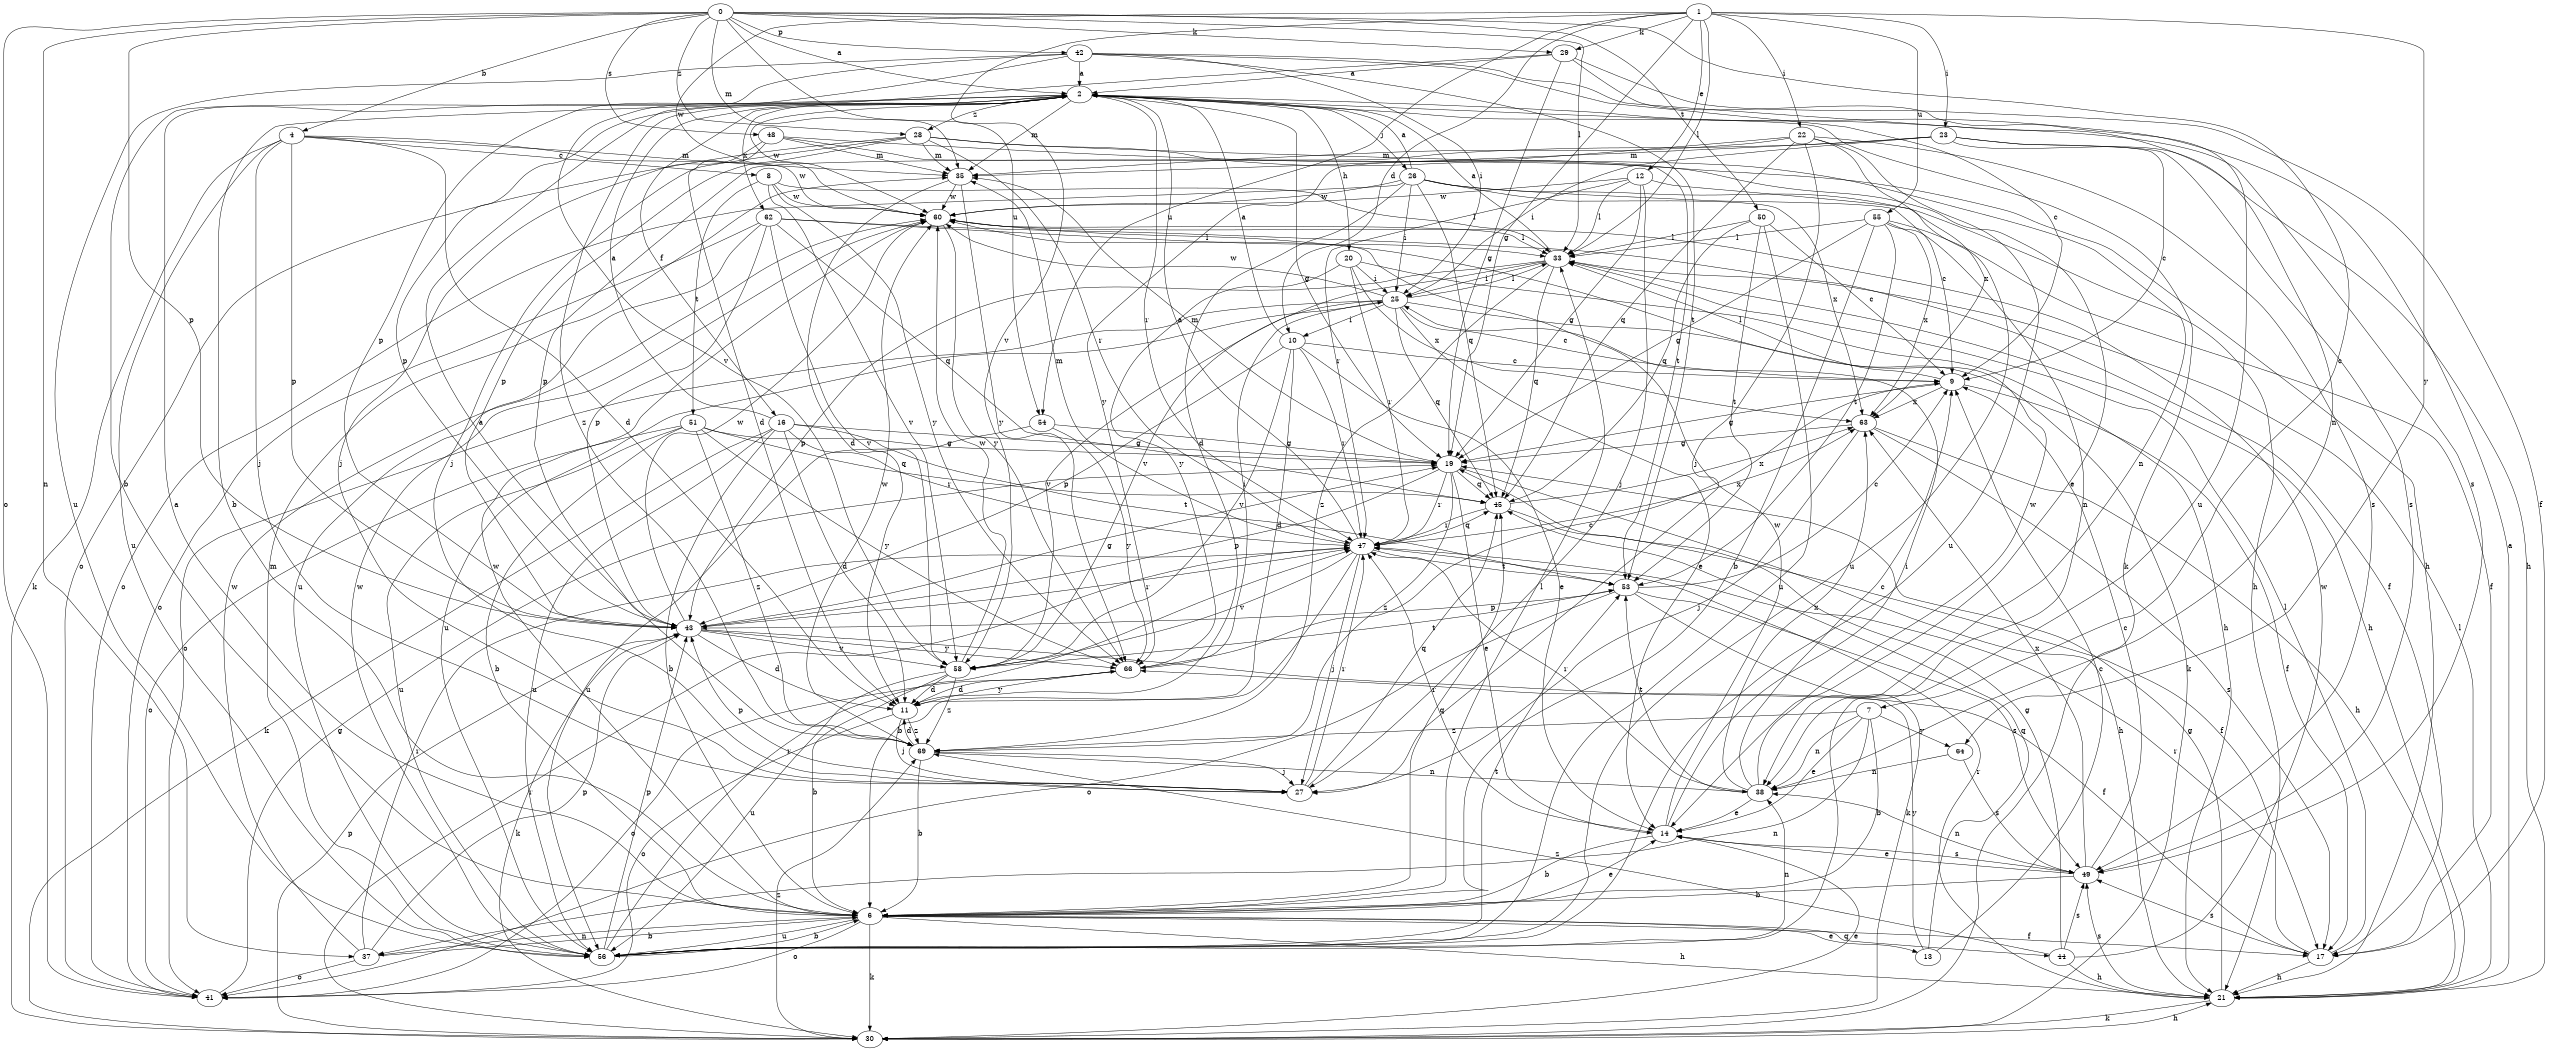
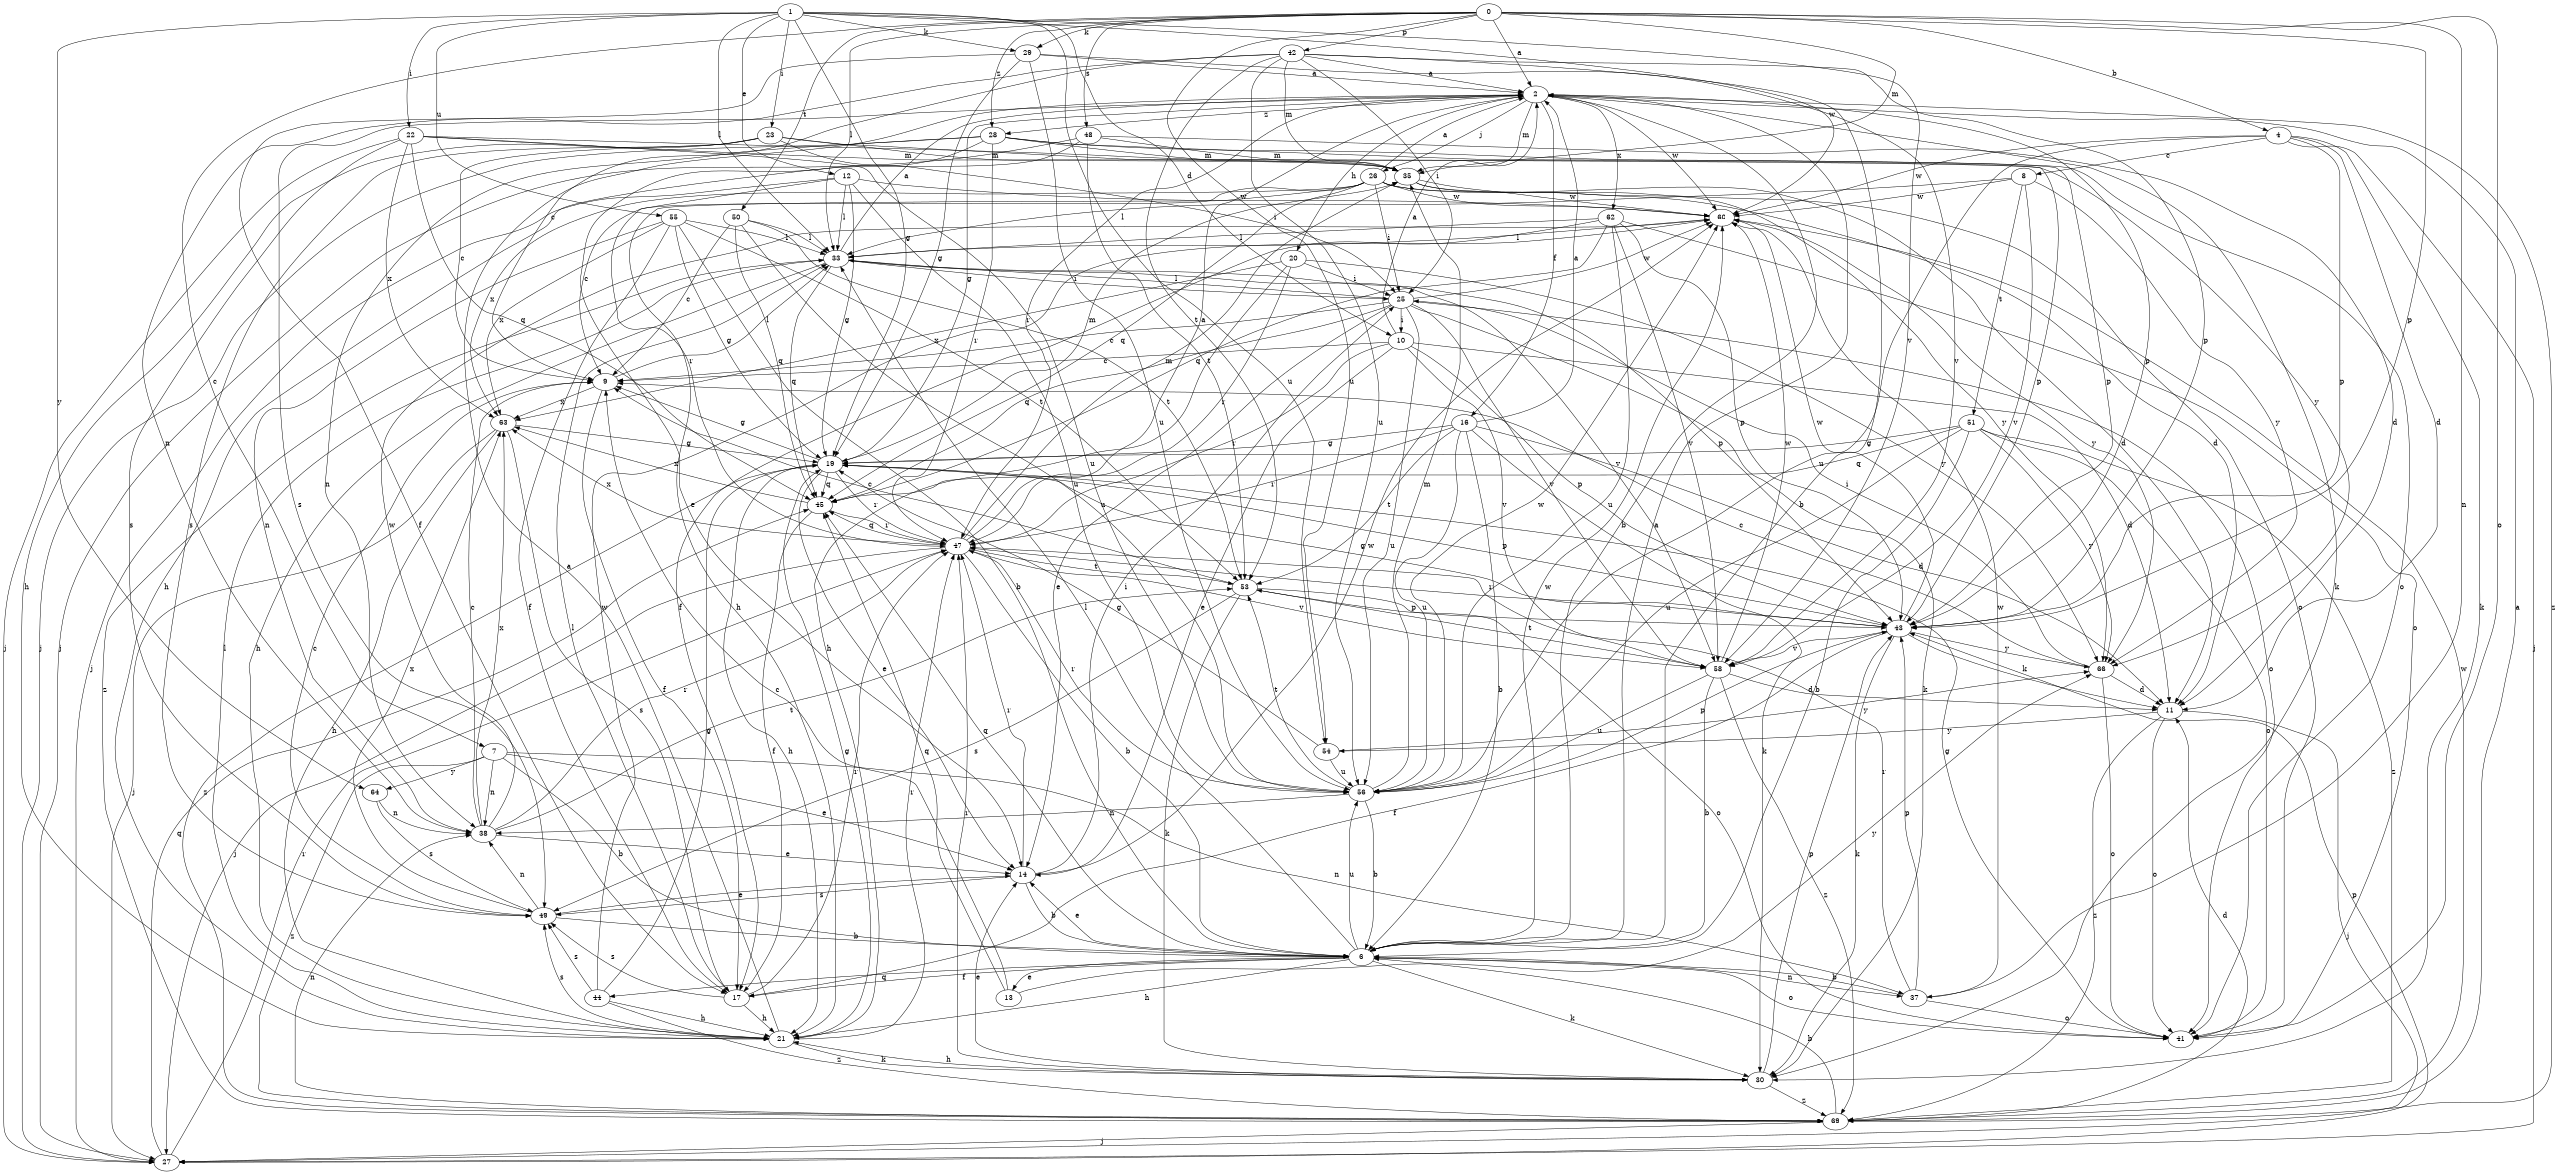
(624, 155) -> (1300, 145)
(1702, 419) -> (720, 424)
(777, 670) -> (2025, 670)
(1012, 685) -> (1751, 739)
